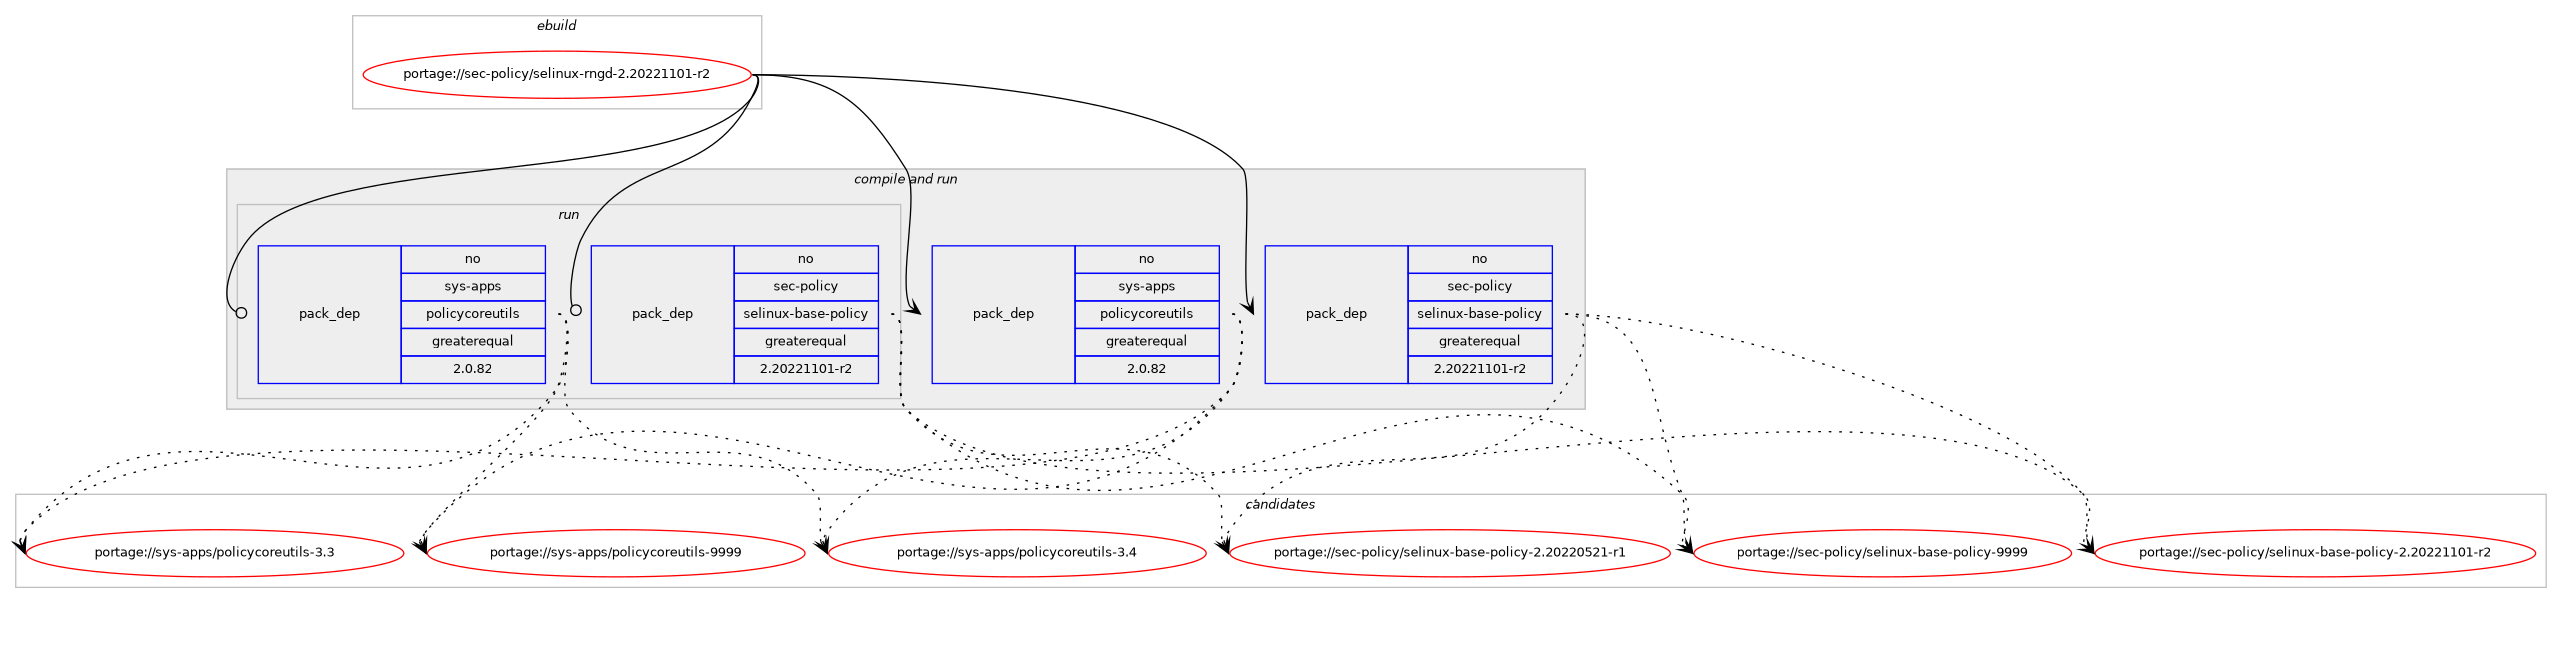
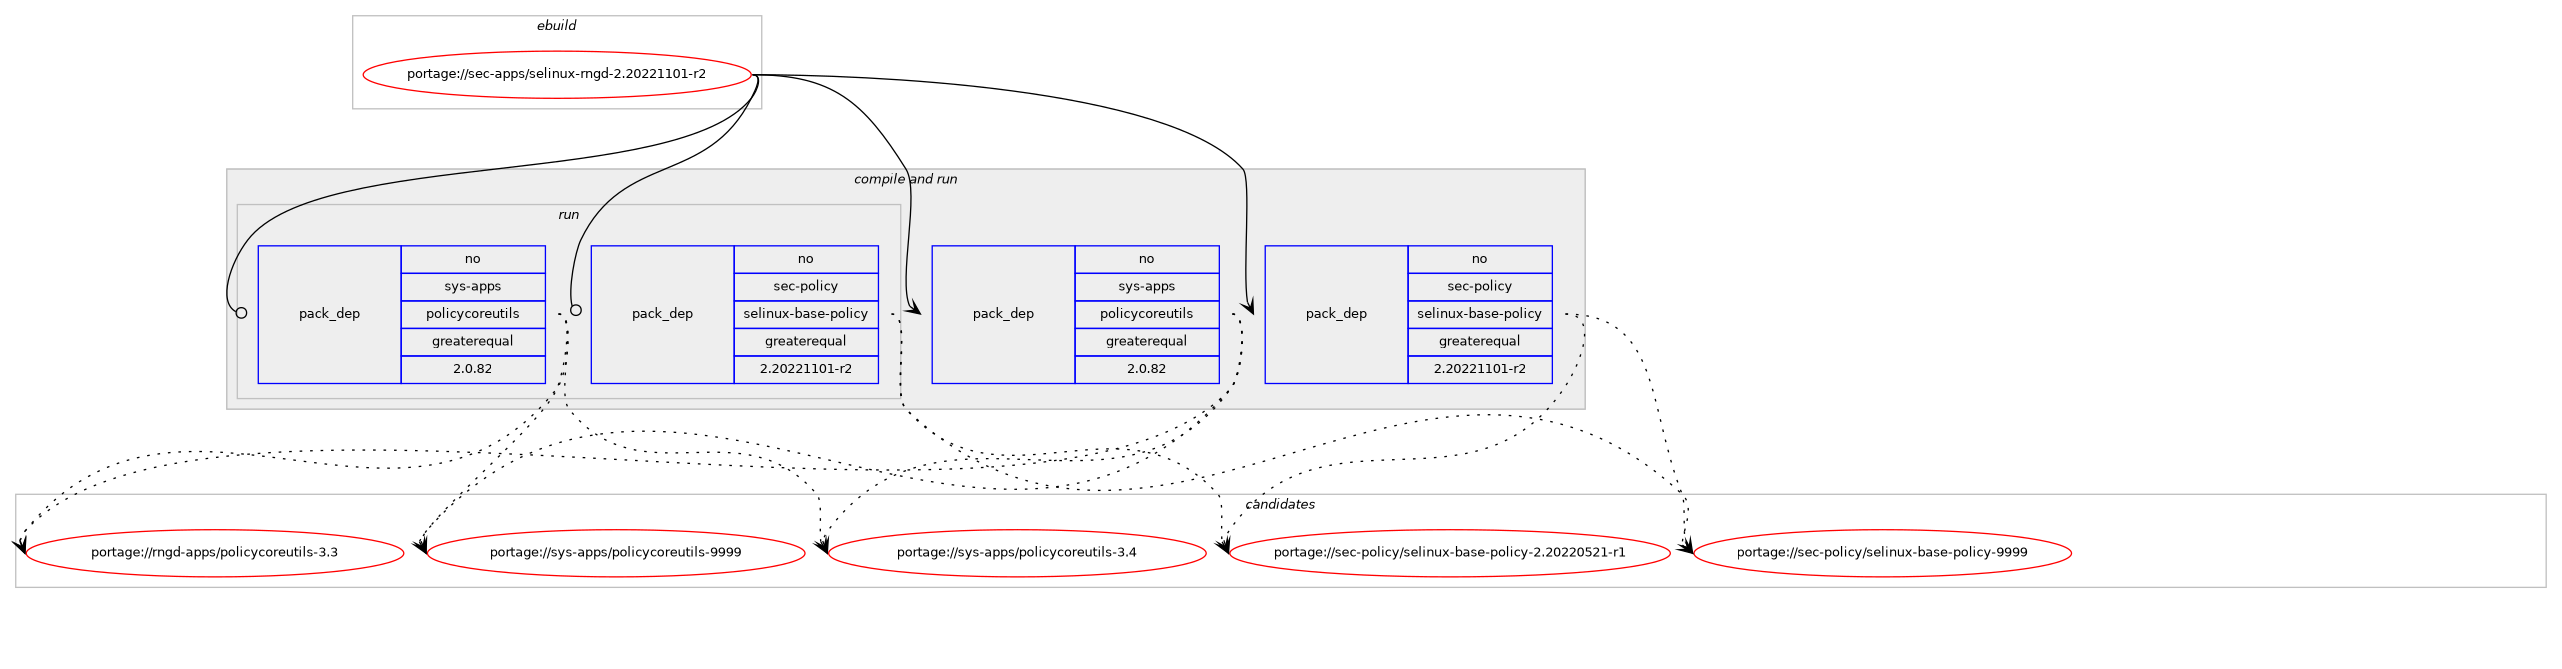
(557, 75) -> (557, 75)
(215, 553) -> (215, 553)
(2315, 553) -> none
